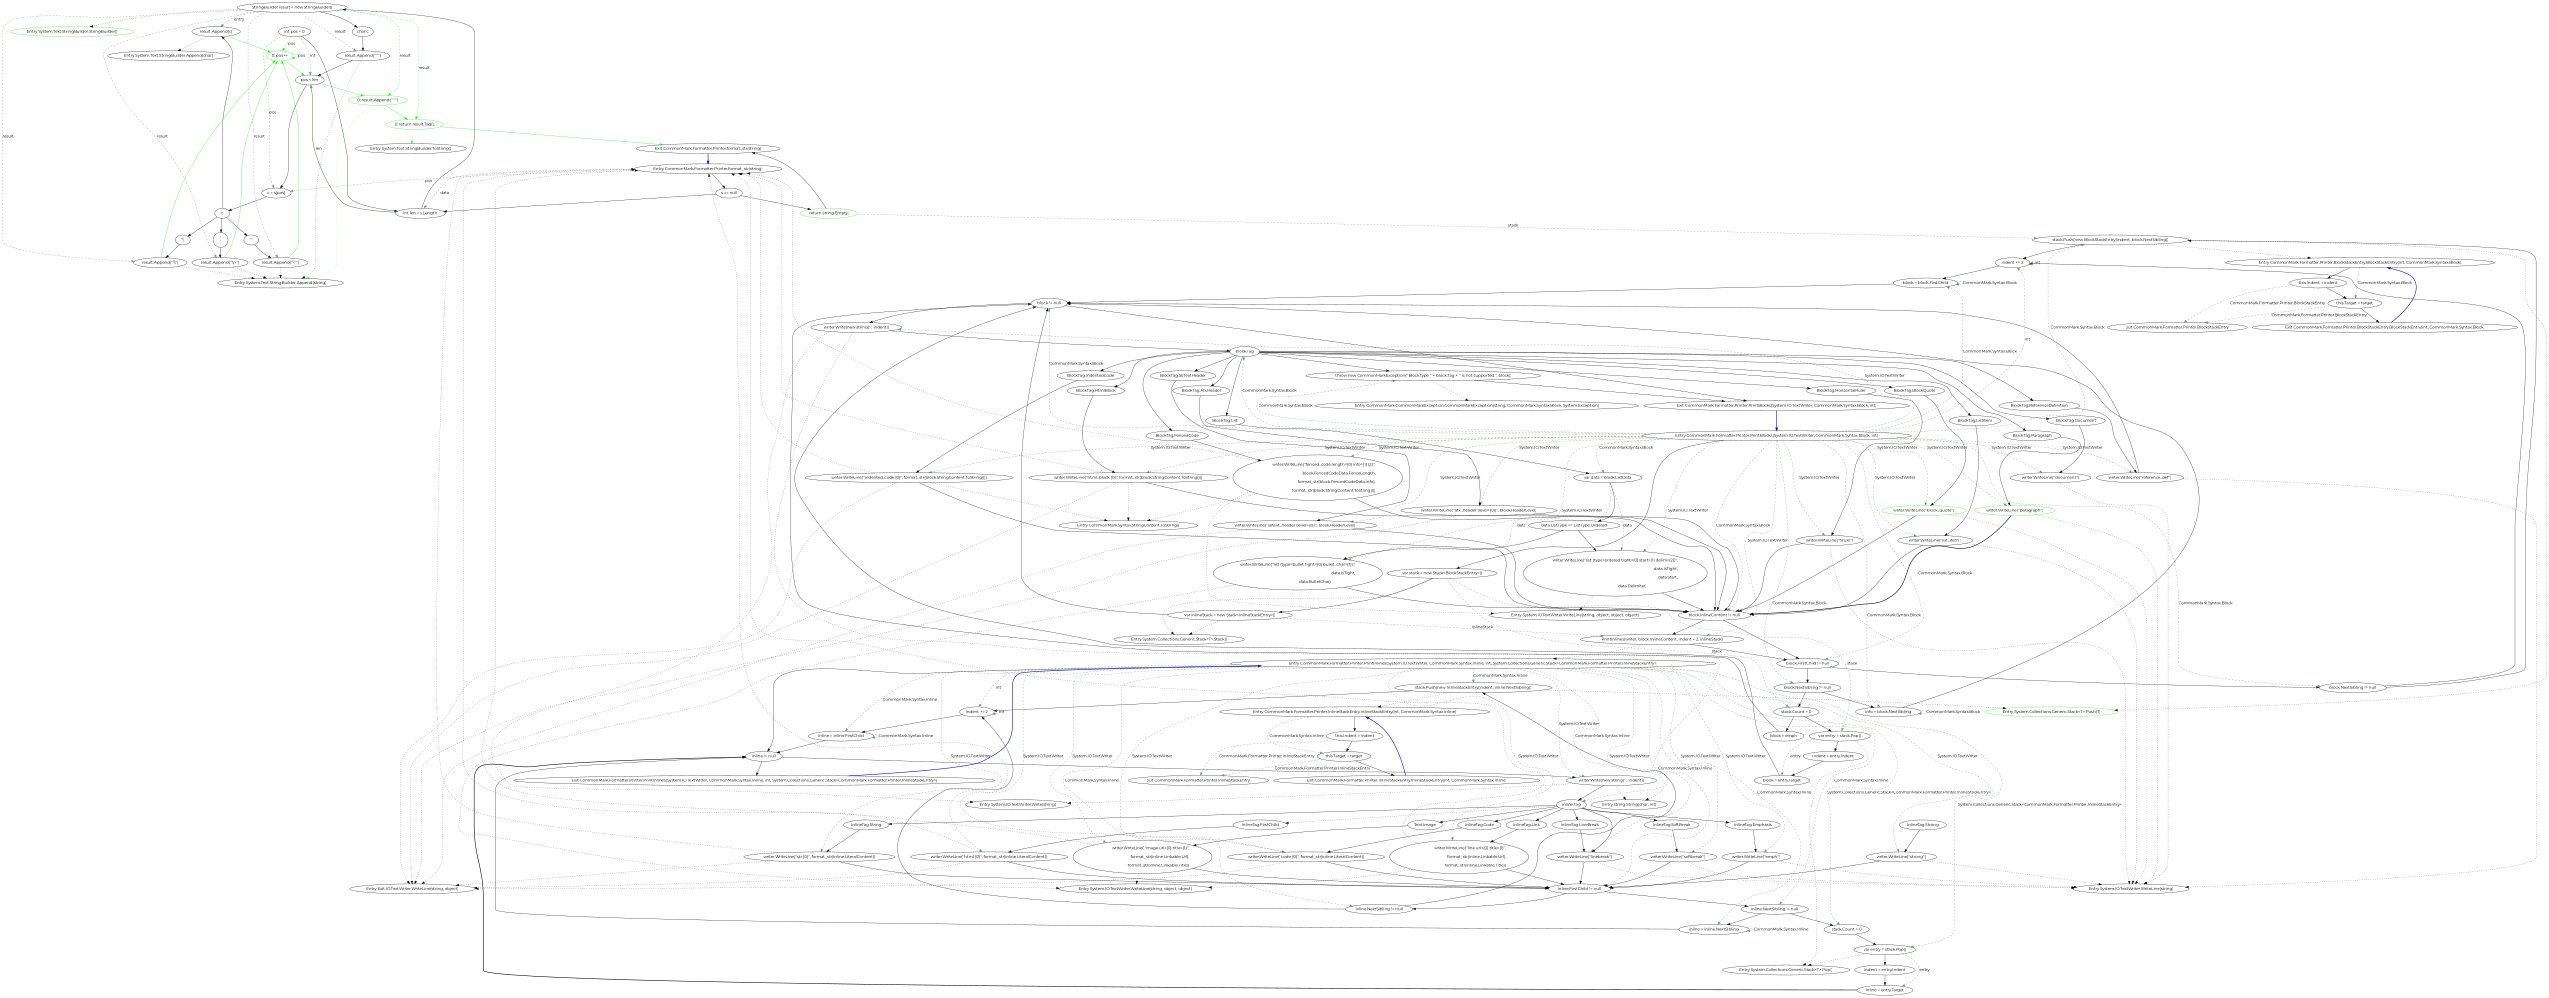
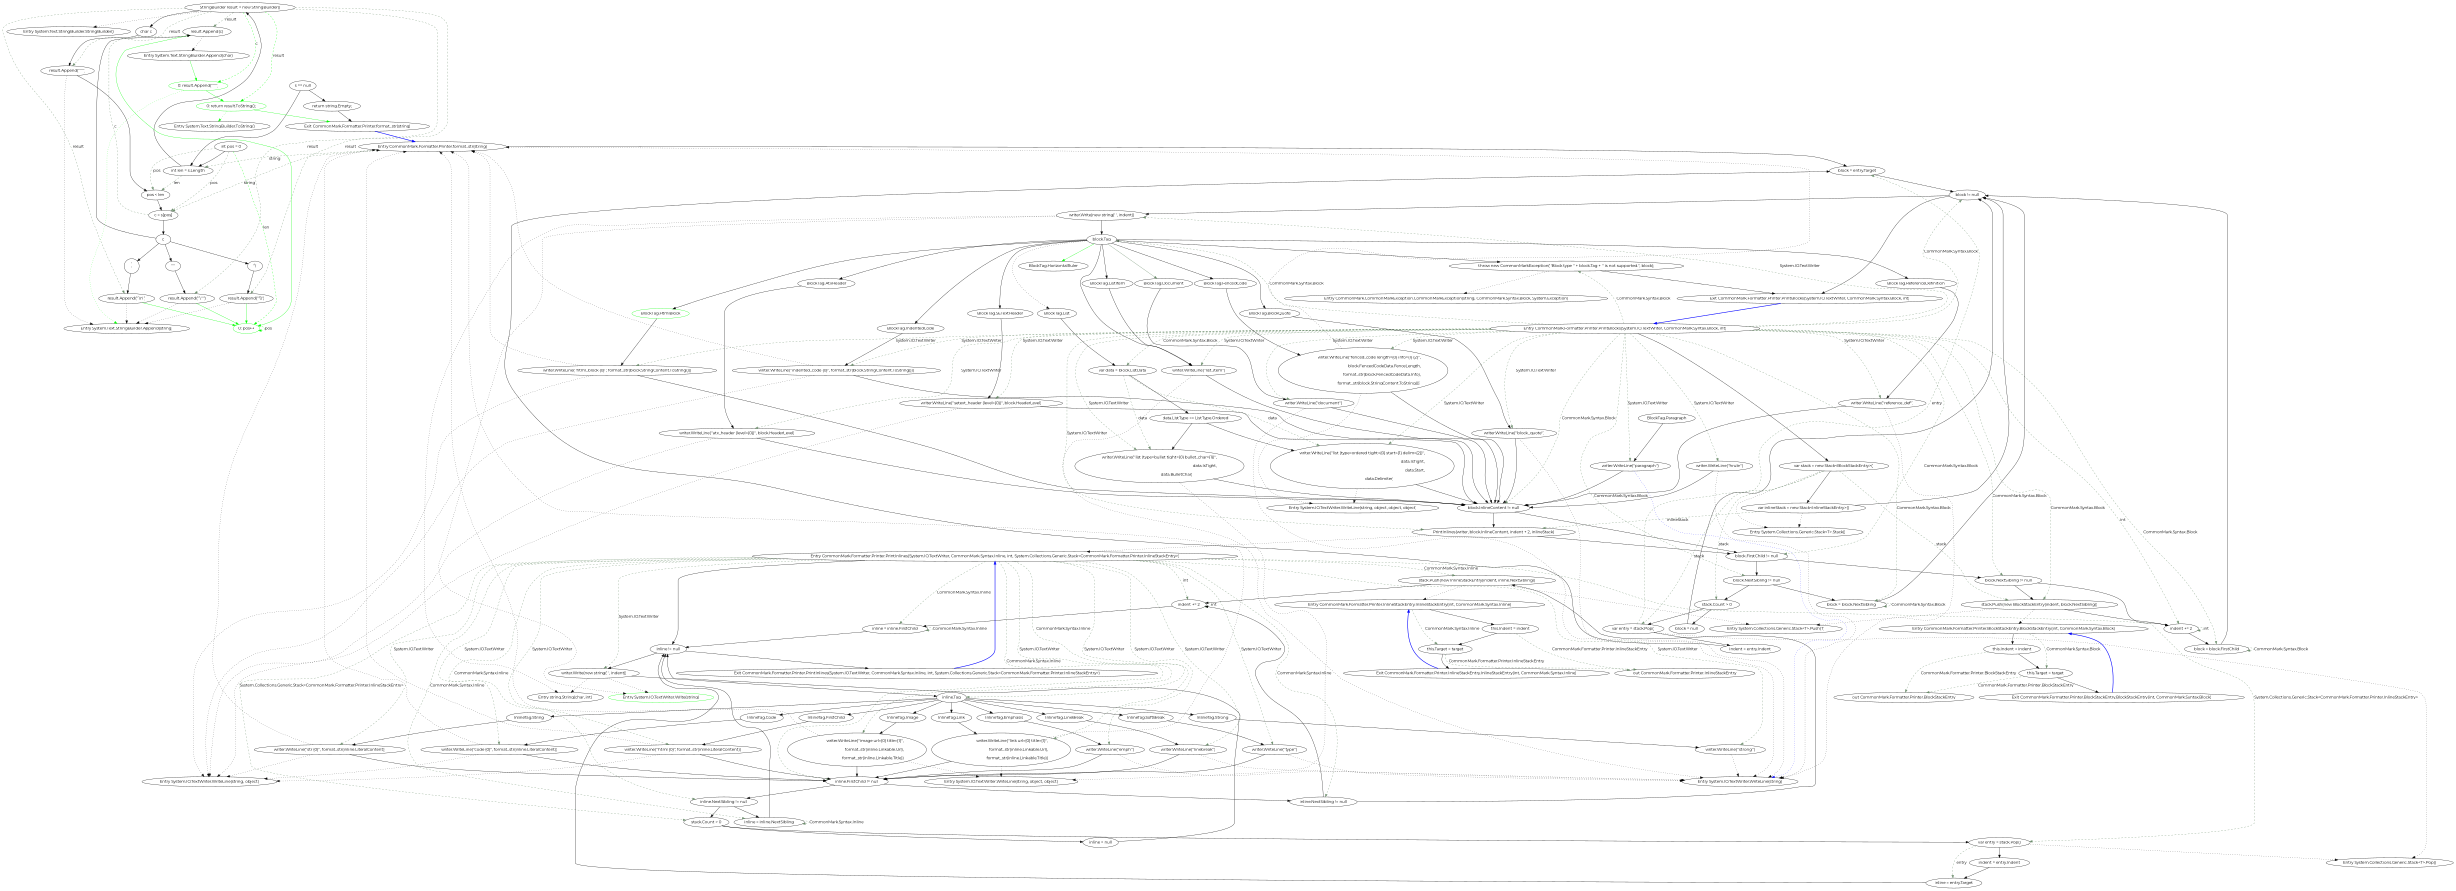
(239, 20) -> (231, 20)
(72, 32) -> (69, 32)
(292, 44) -> (266, 227)
(313, 56) -> (157, 171)
(405, 56) -> (257, 44)
(294, 67) -> none
(341, 89) -> (193, 70)
none -> (109, 101)
(415, 124) -> (231, 106)
(324, 174) -> (173, 182)
(718, 180) -> (1176, 148)
(429, 181) -> (249, 183)
(445, 193) -> (275, 159)
(829, 213) -> (332, 106)
(1446, 226) -> (1923, 537)
(1645, 307) -> (1678, 456)
(1781, 357) -> (1131, 261)
(1650, 359) -> (1105, 324)
(1520, 369) -> (1079, 252)
(1234, 385) -> (1020, 255)
(1096, 391) -> (661, 314)
none -> (1439, 433)
(1889, 444) -> none
(1924, 510) -> (1514, 433)
(2015, 510) -> (1630, 466)
(1128, 525) -> none
(1898, 591) -> (1577, 494)
(2158, 660) -> (1805, 605)
(1888, 712) -> (1851, 605)
(2052, 712) -> (1776, 629)
(1784, 736) -> (1687, 629)
(1018, 805) -> (661, 697)
(1423, 814) -> (895, 708)
(1611, 823) -> (1078, 705)
(1425, 825) -> (903, 718)
none -> (1101, 842)
(1678, 857) -> (1274, 750)
(1773, 876) -> none
(412, 889) -> (209, 782)
(935, 985) -> (1073, 878)
